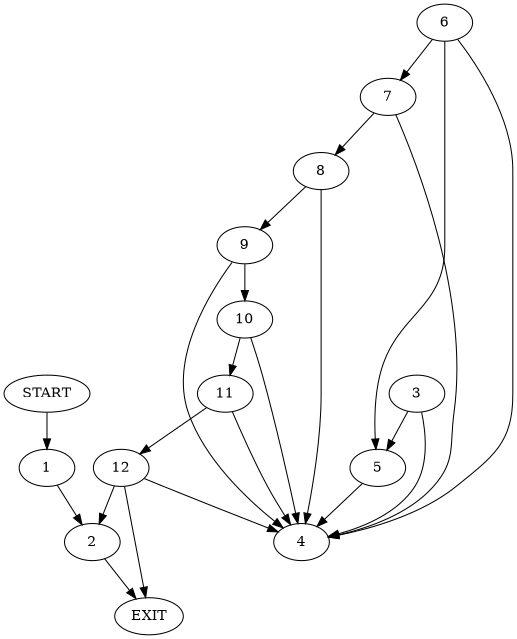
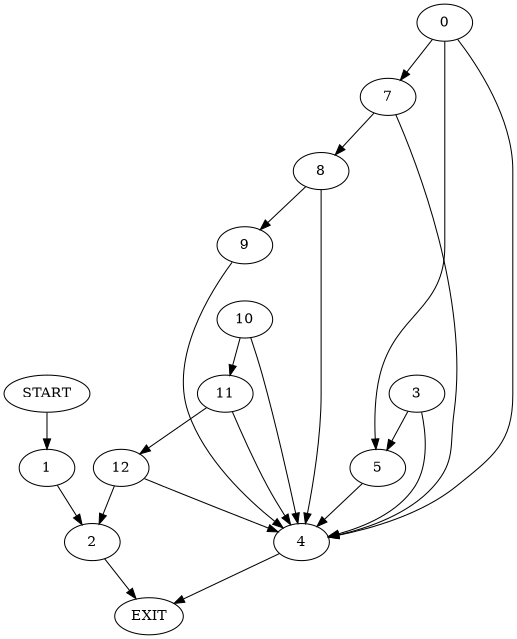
(445, 23) -> (445, 23)
(245, 277) -> none
(134, 537) -> (231, 576)
